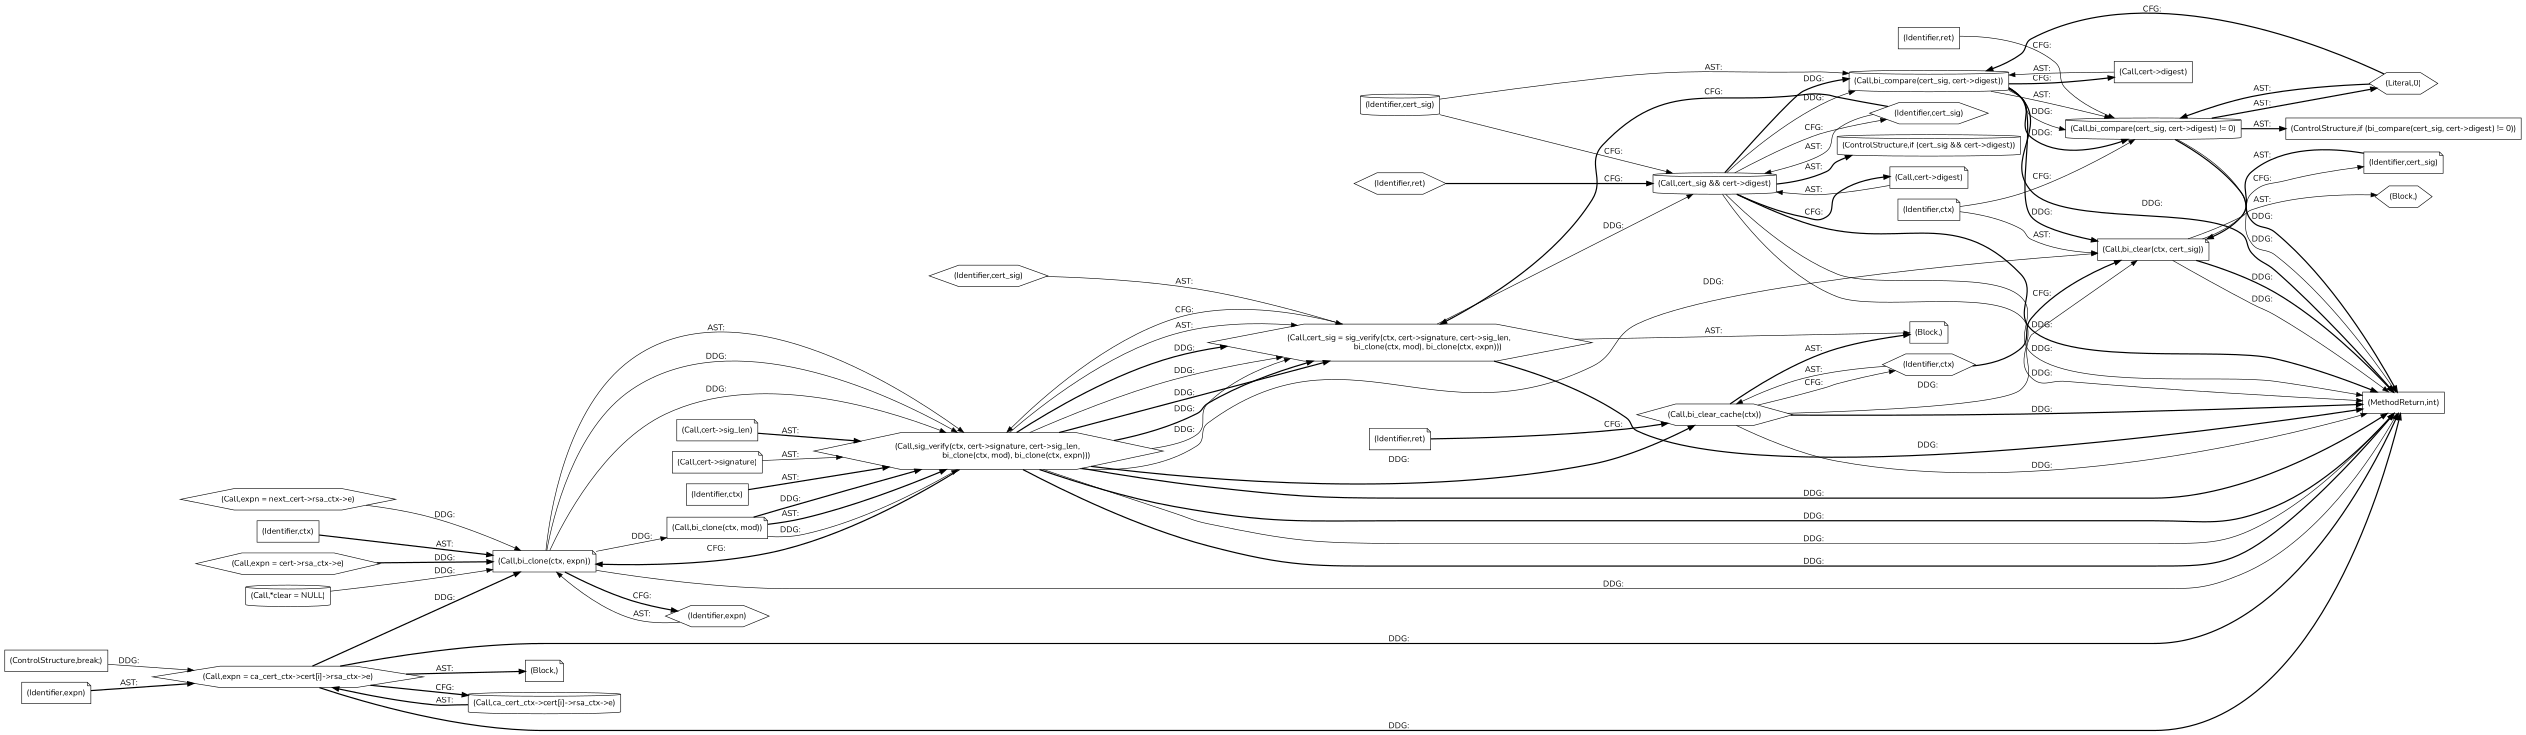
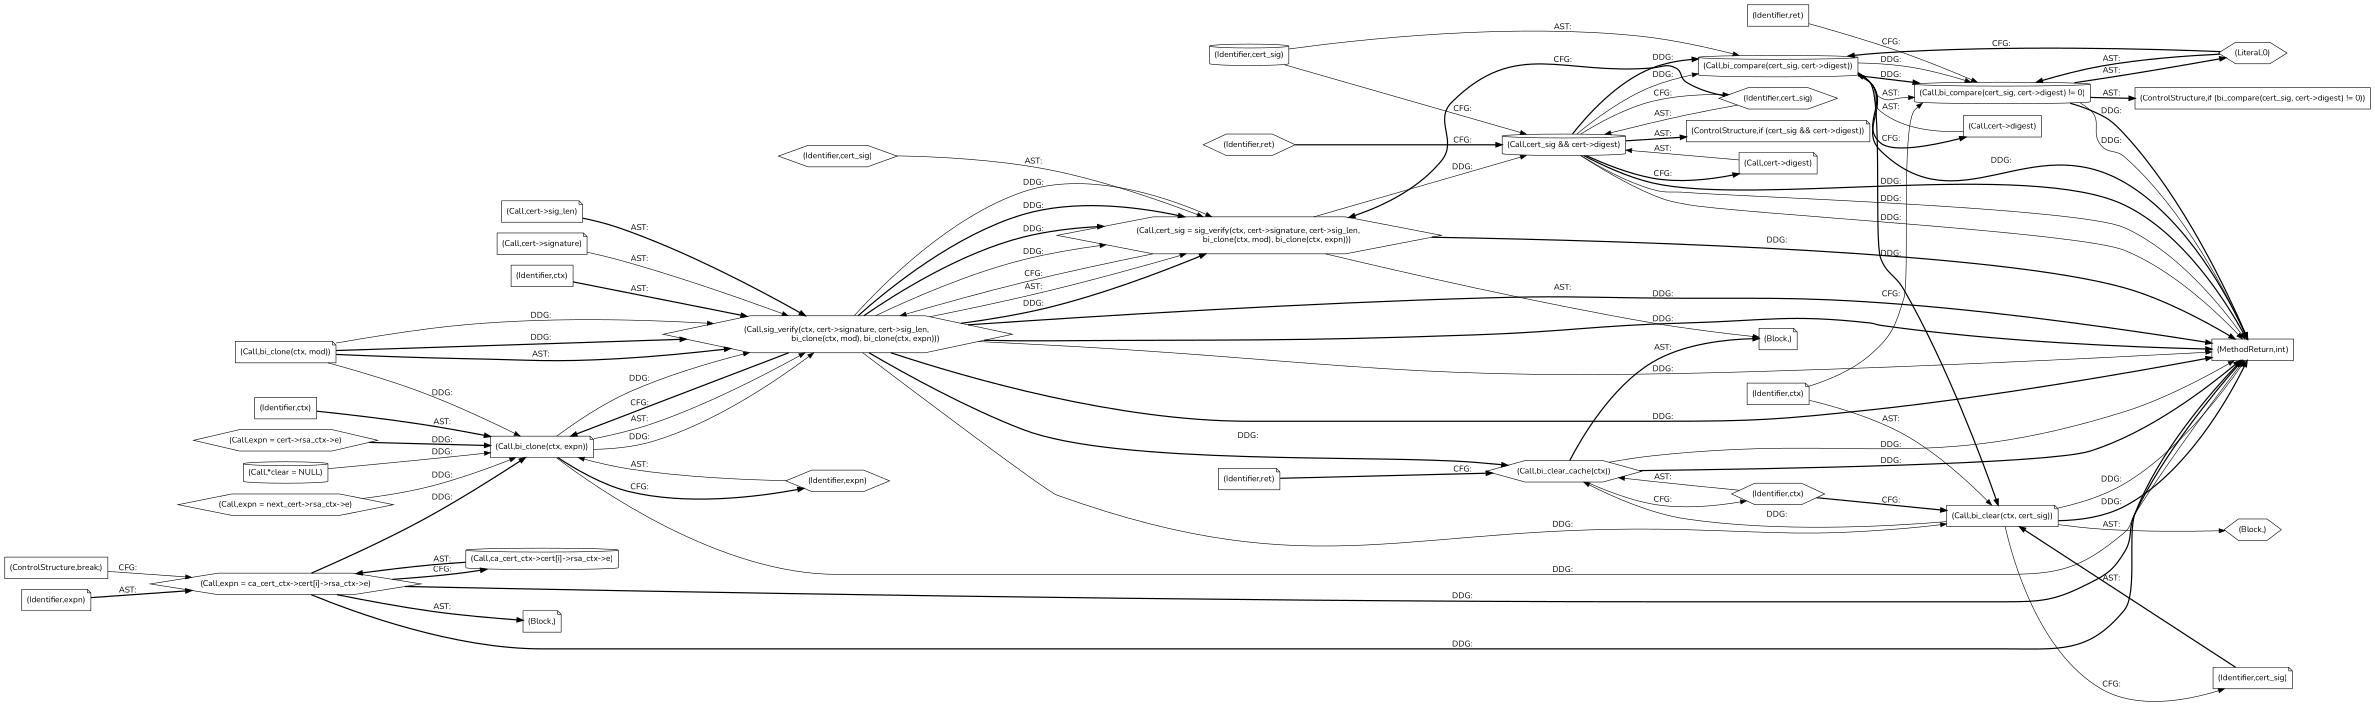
(1929, 145) -> (1778, 131)
(1995, 398) -> (1765, 526)
(628, 545) -> (423, 393)
(130, 661) -> (129, 568)
